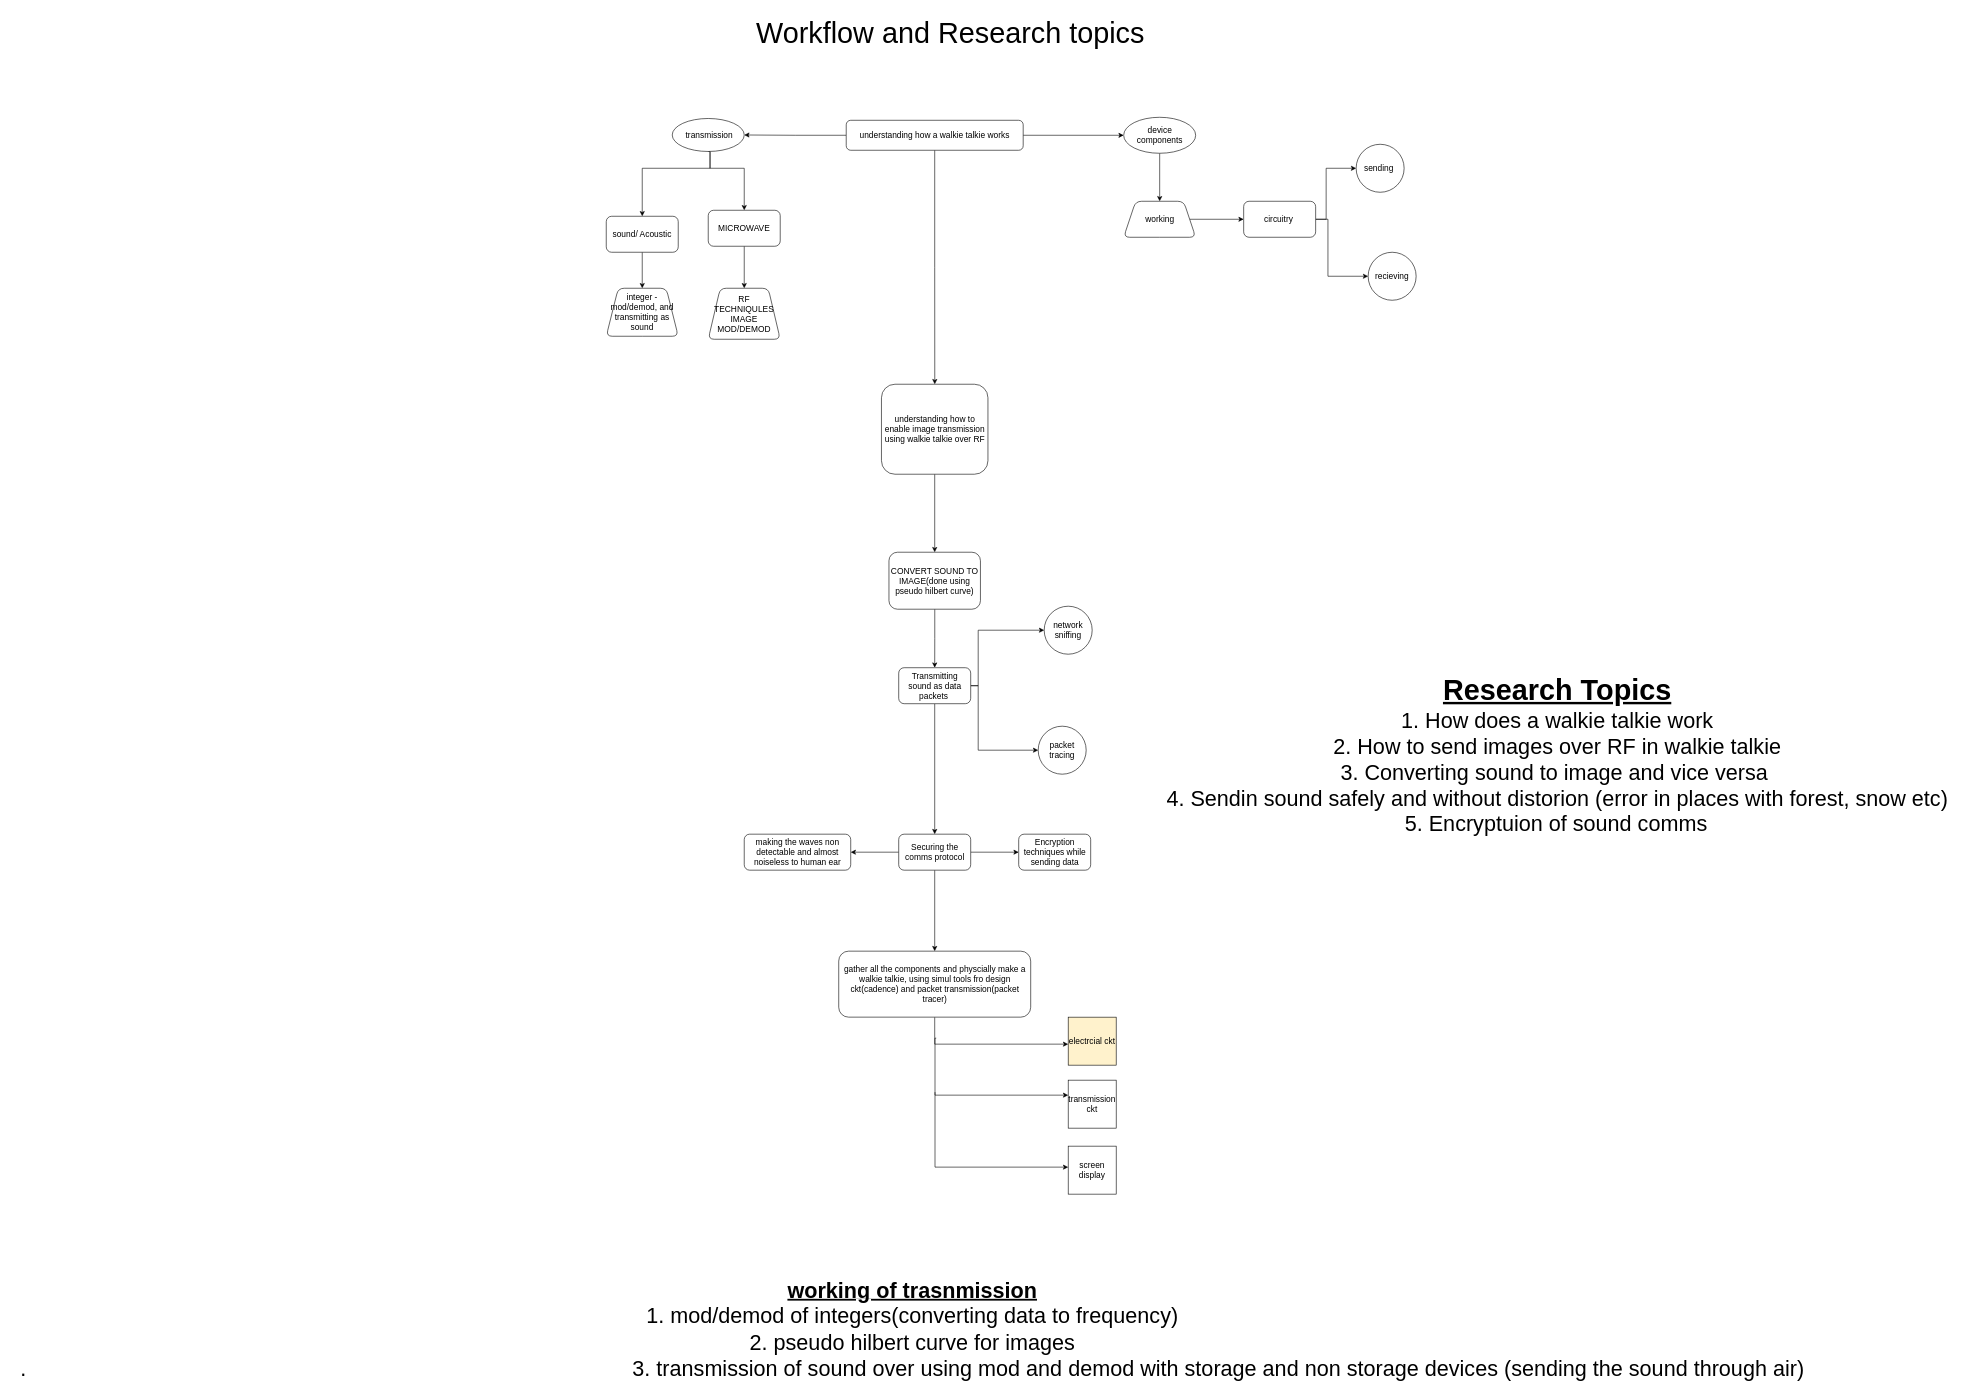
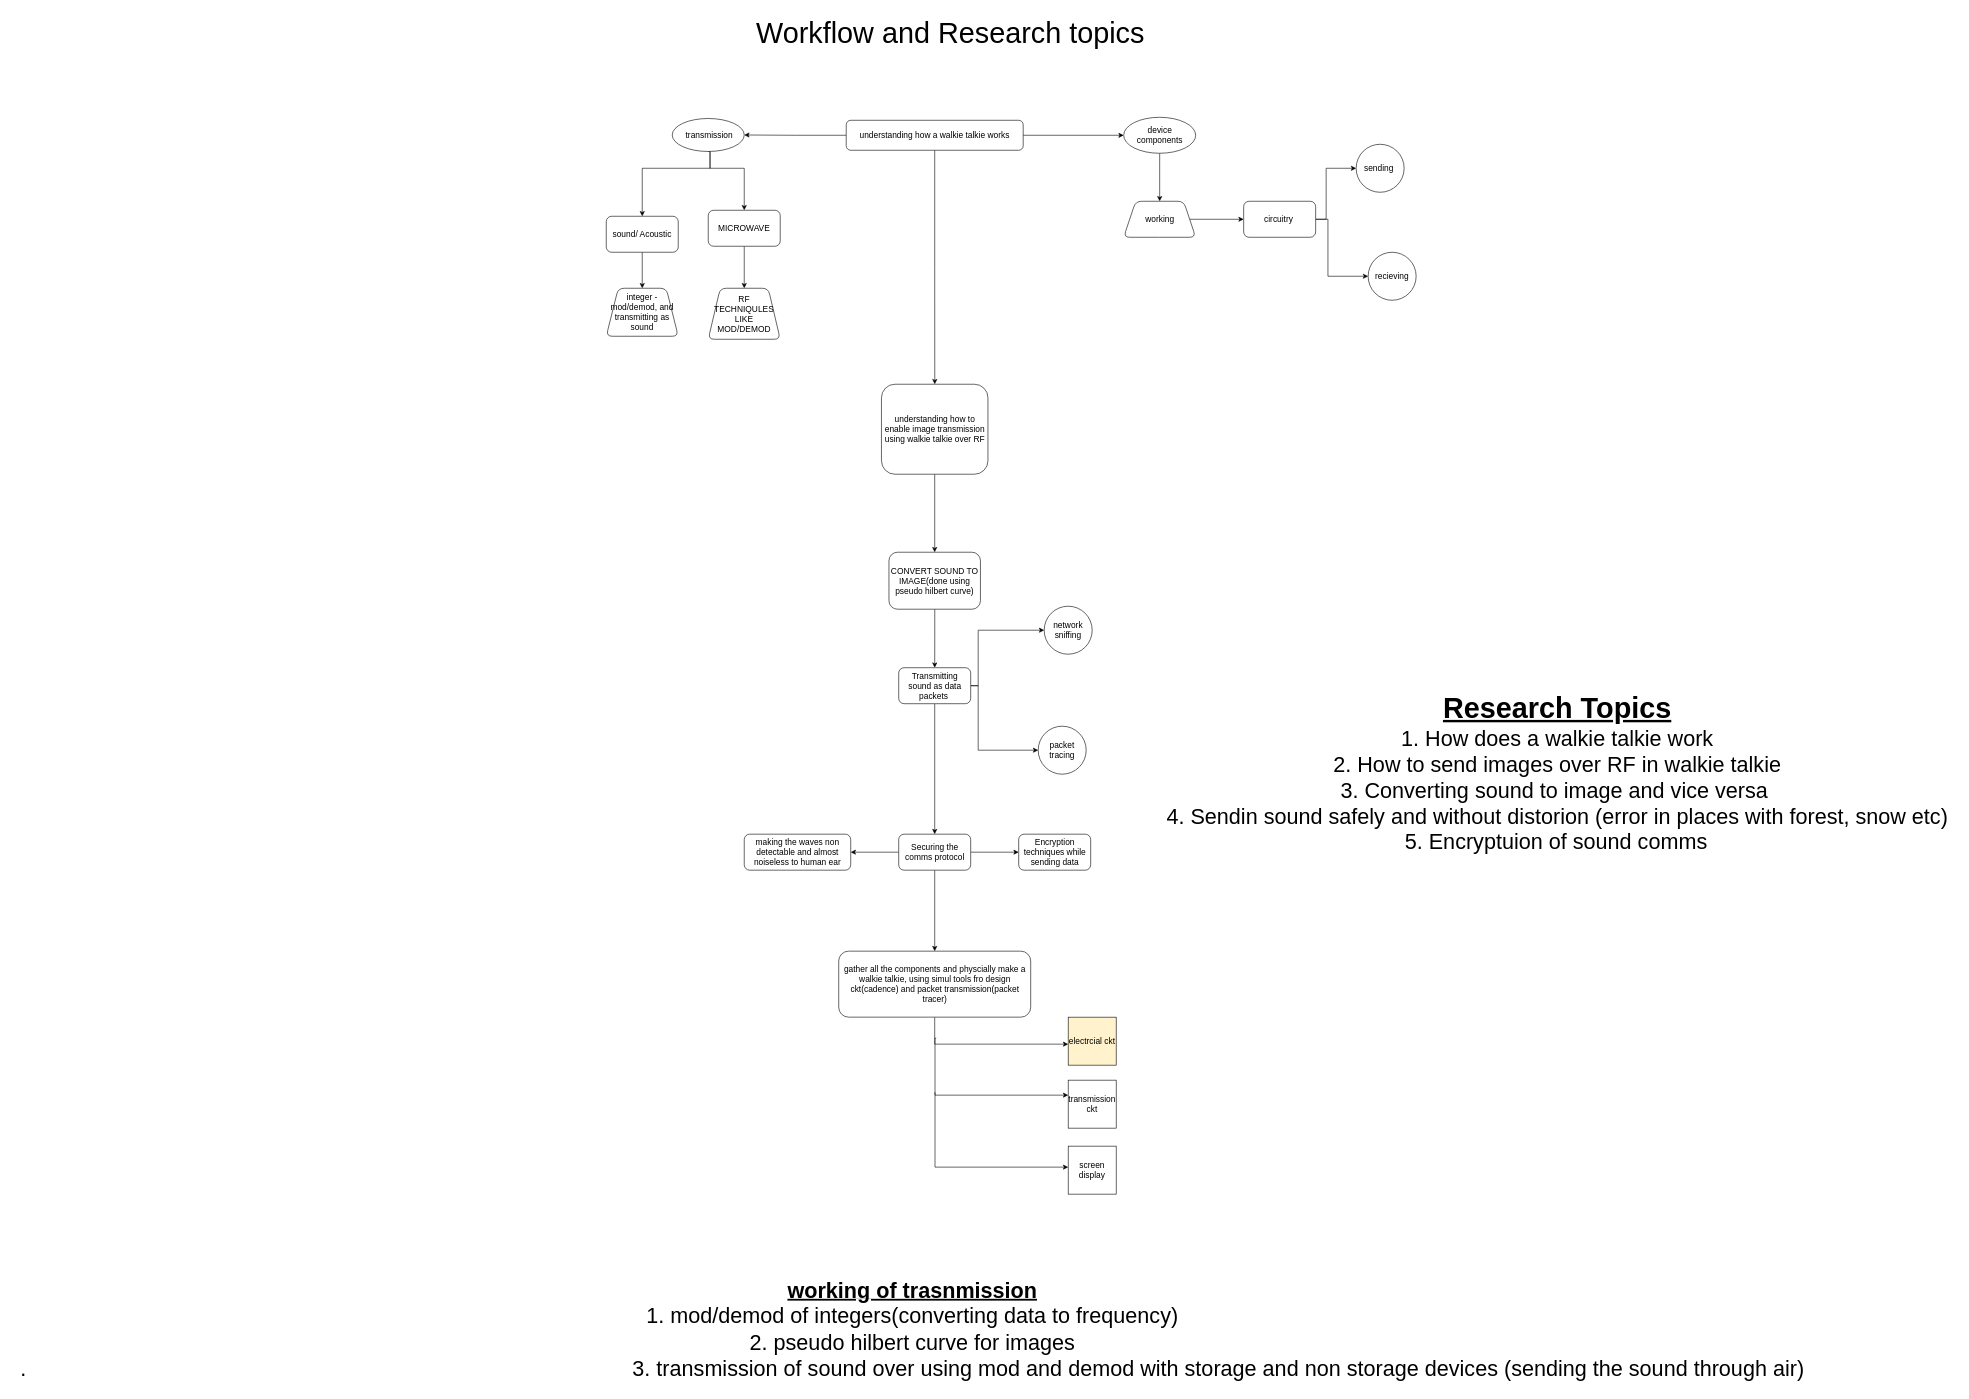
(744, 314) -> (744, 314)
(1557, 755) -> (1557, 773)
